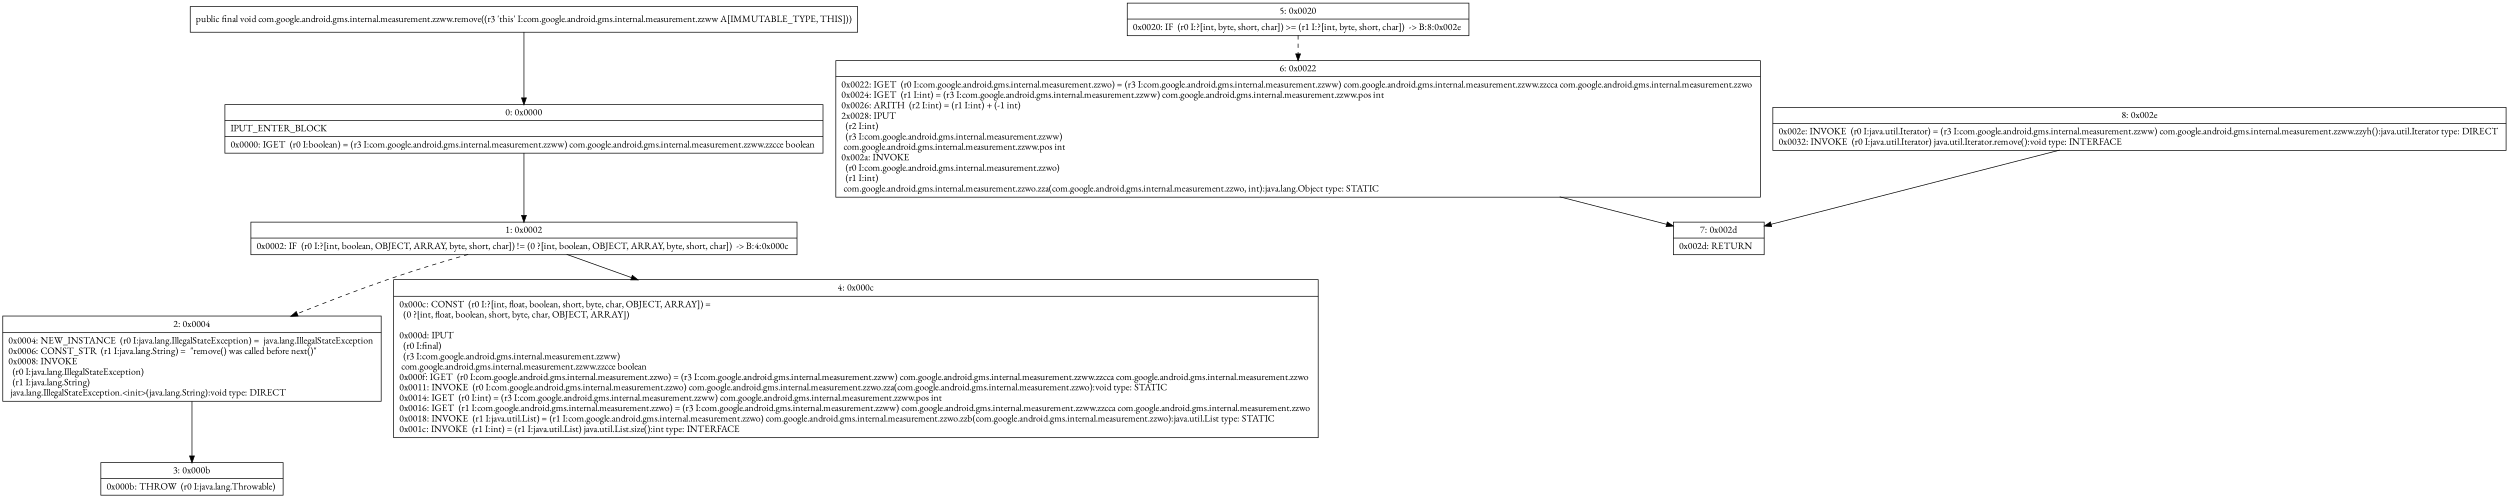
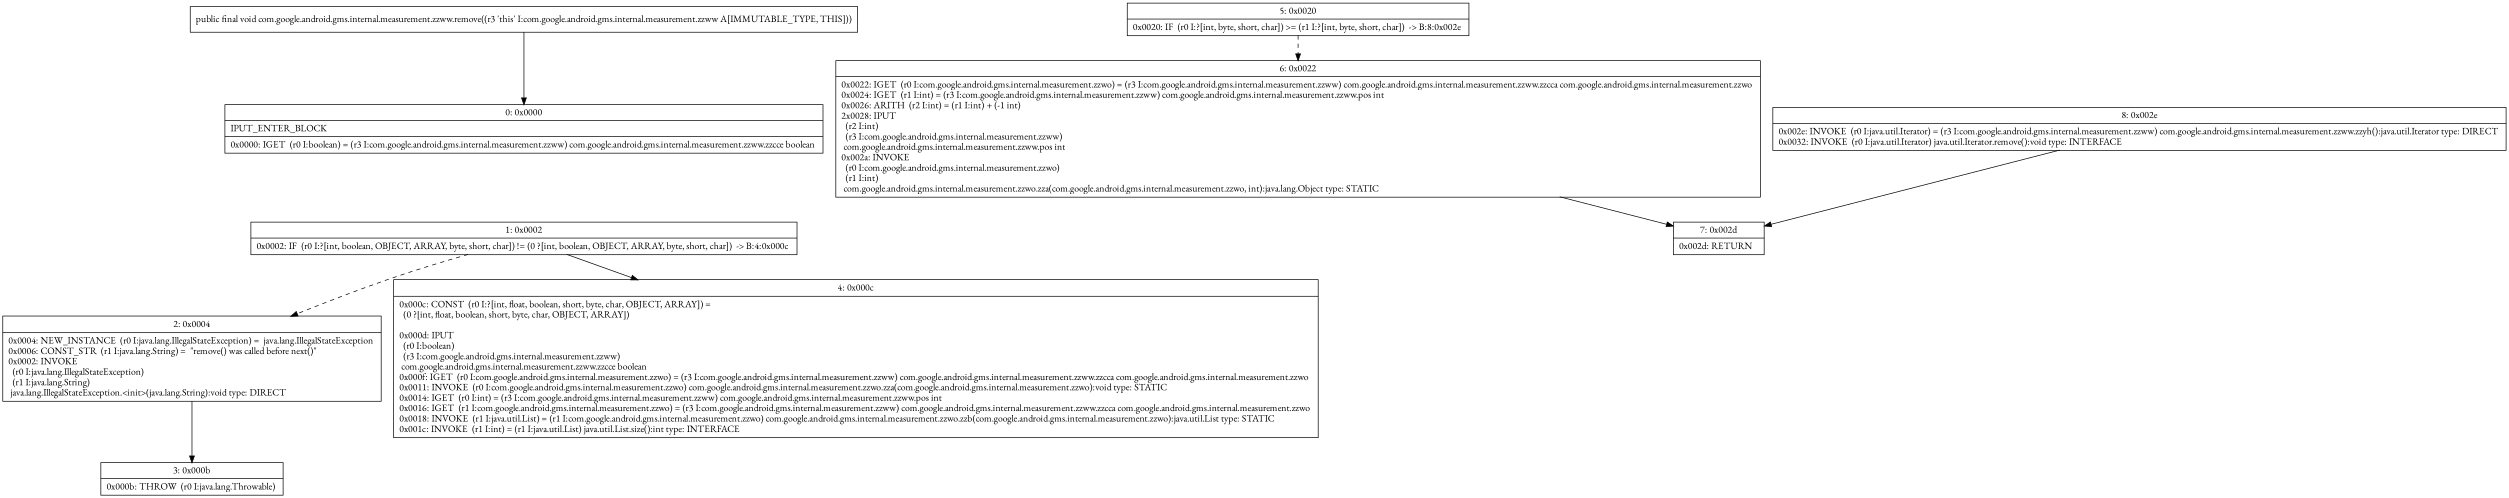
(524, 184) -> none
(420, 346) -> (427, 346)
(45, 361) -> (45, 361)
